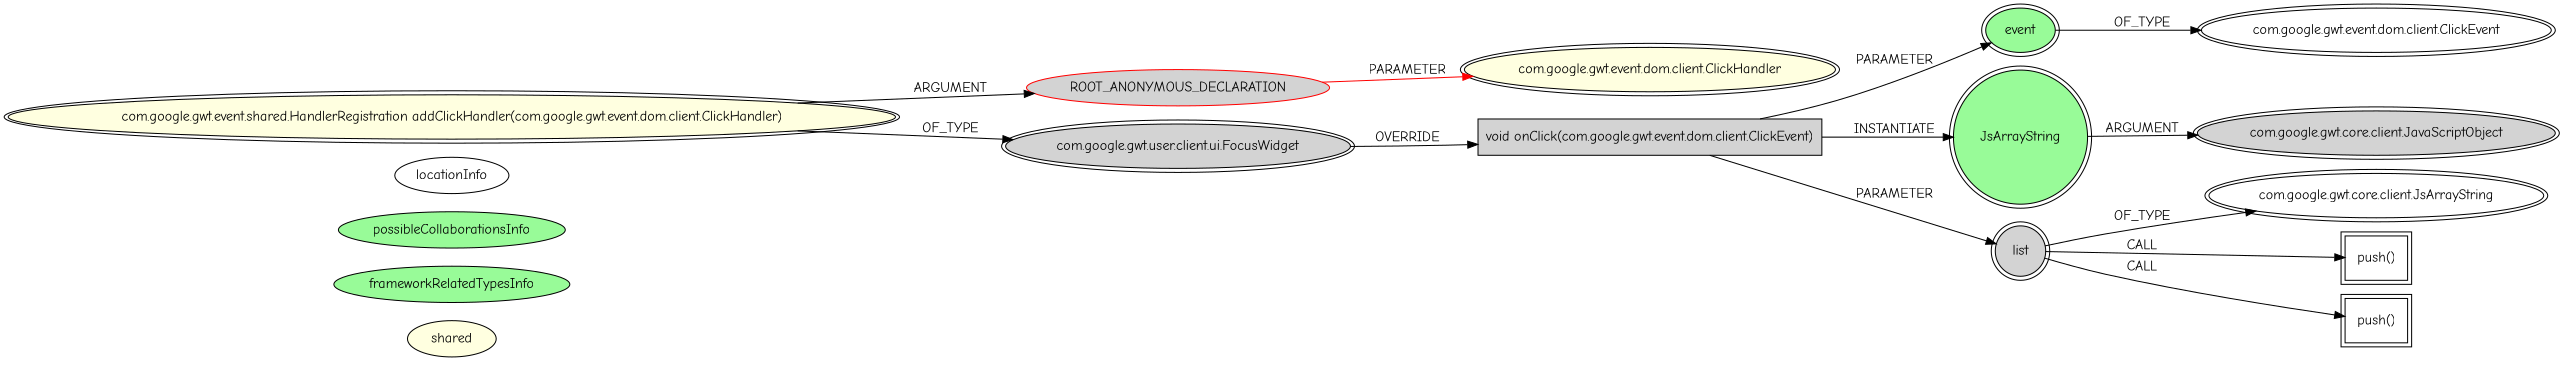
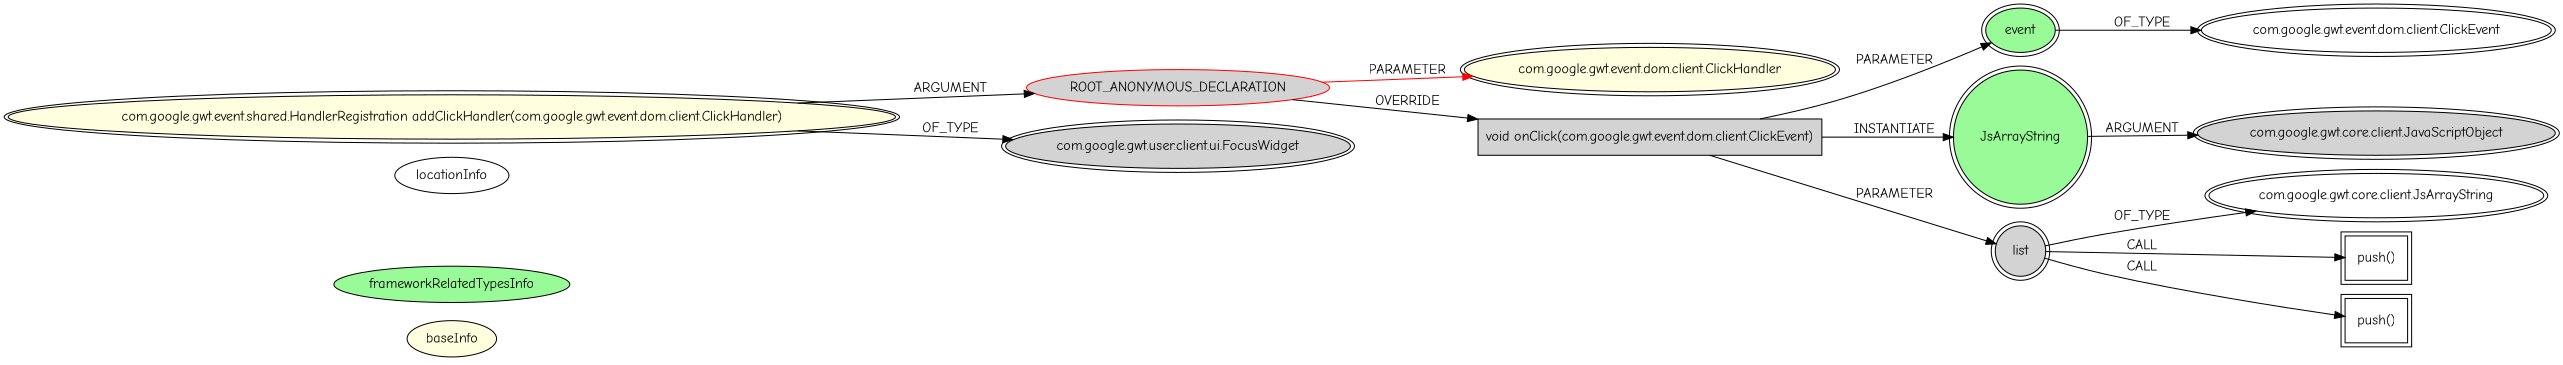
(1409, 146) -> (1380, 109)
(452, 230) -> none
(452, 339) -> (452, 339)
